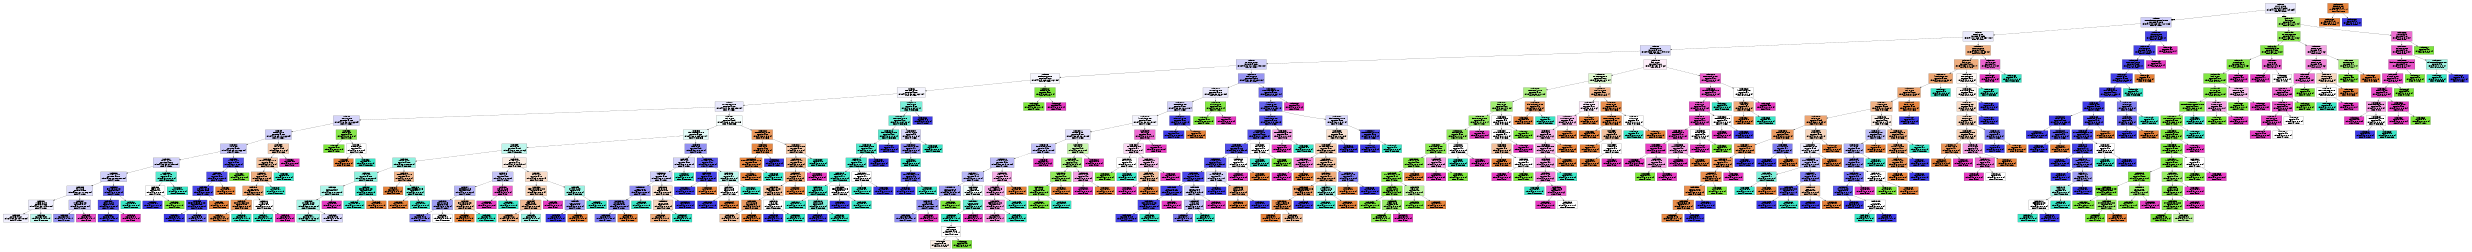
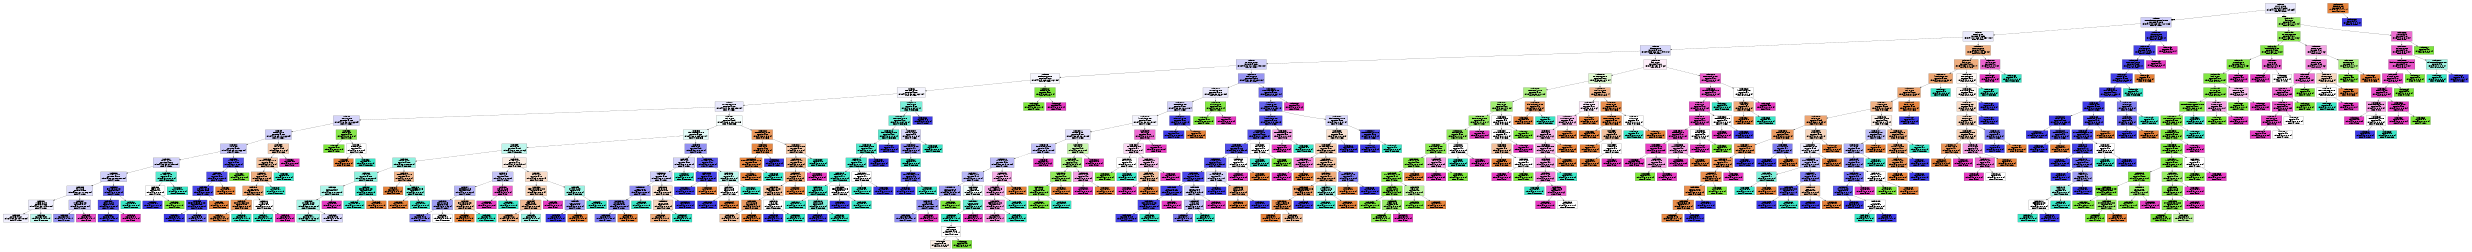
(2330, 22) -> none
(707, 169) -> (695, 169)
(773, 179) -> (773, 179)
